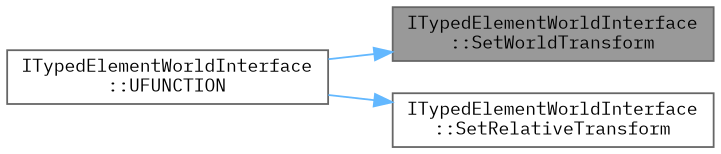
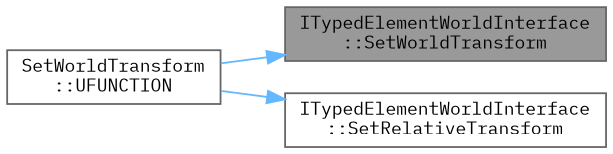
(168, 77) -> (114, 77)
